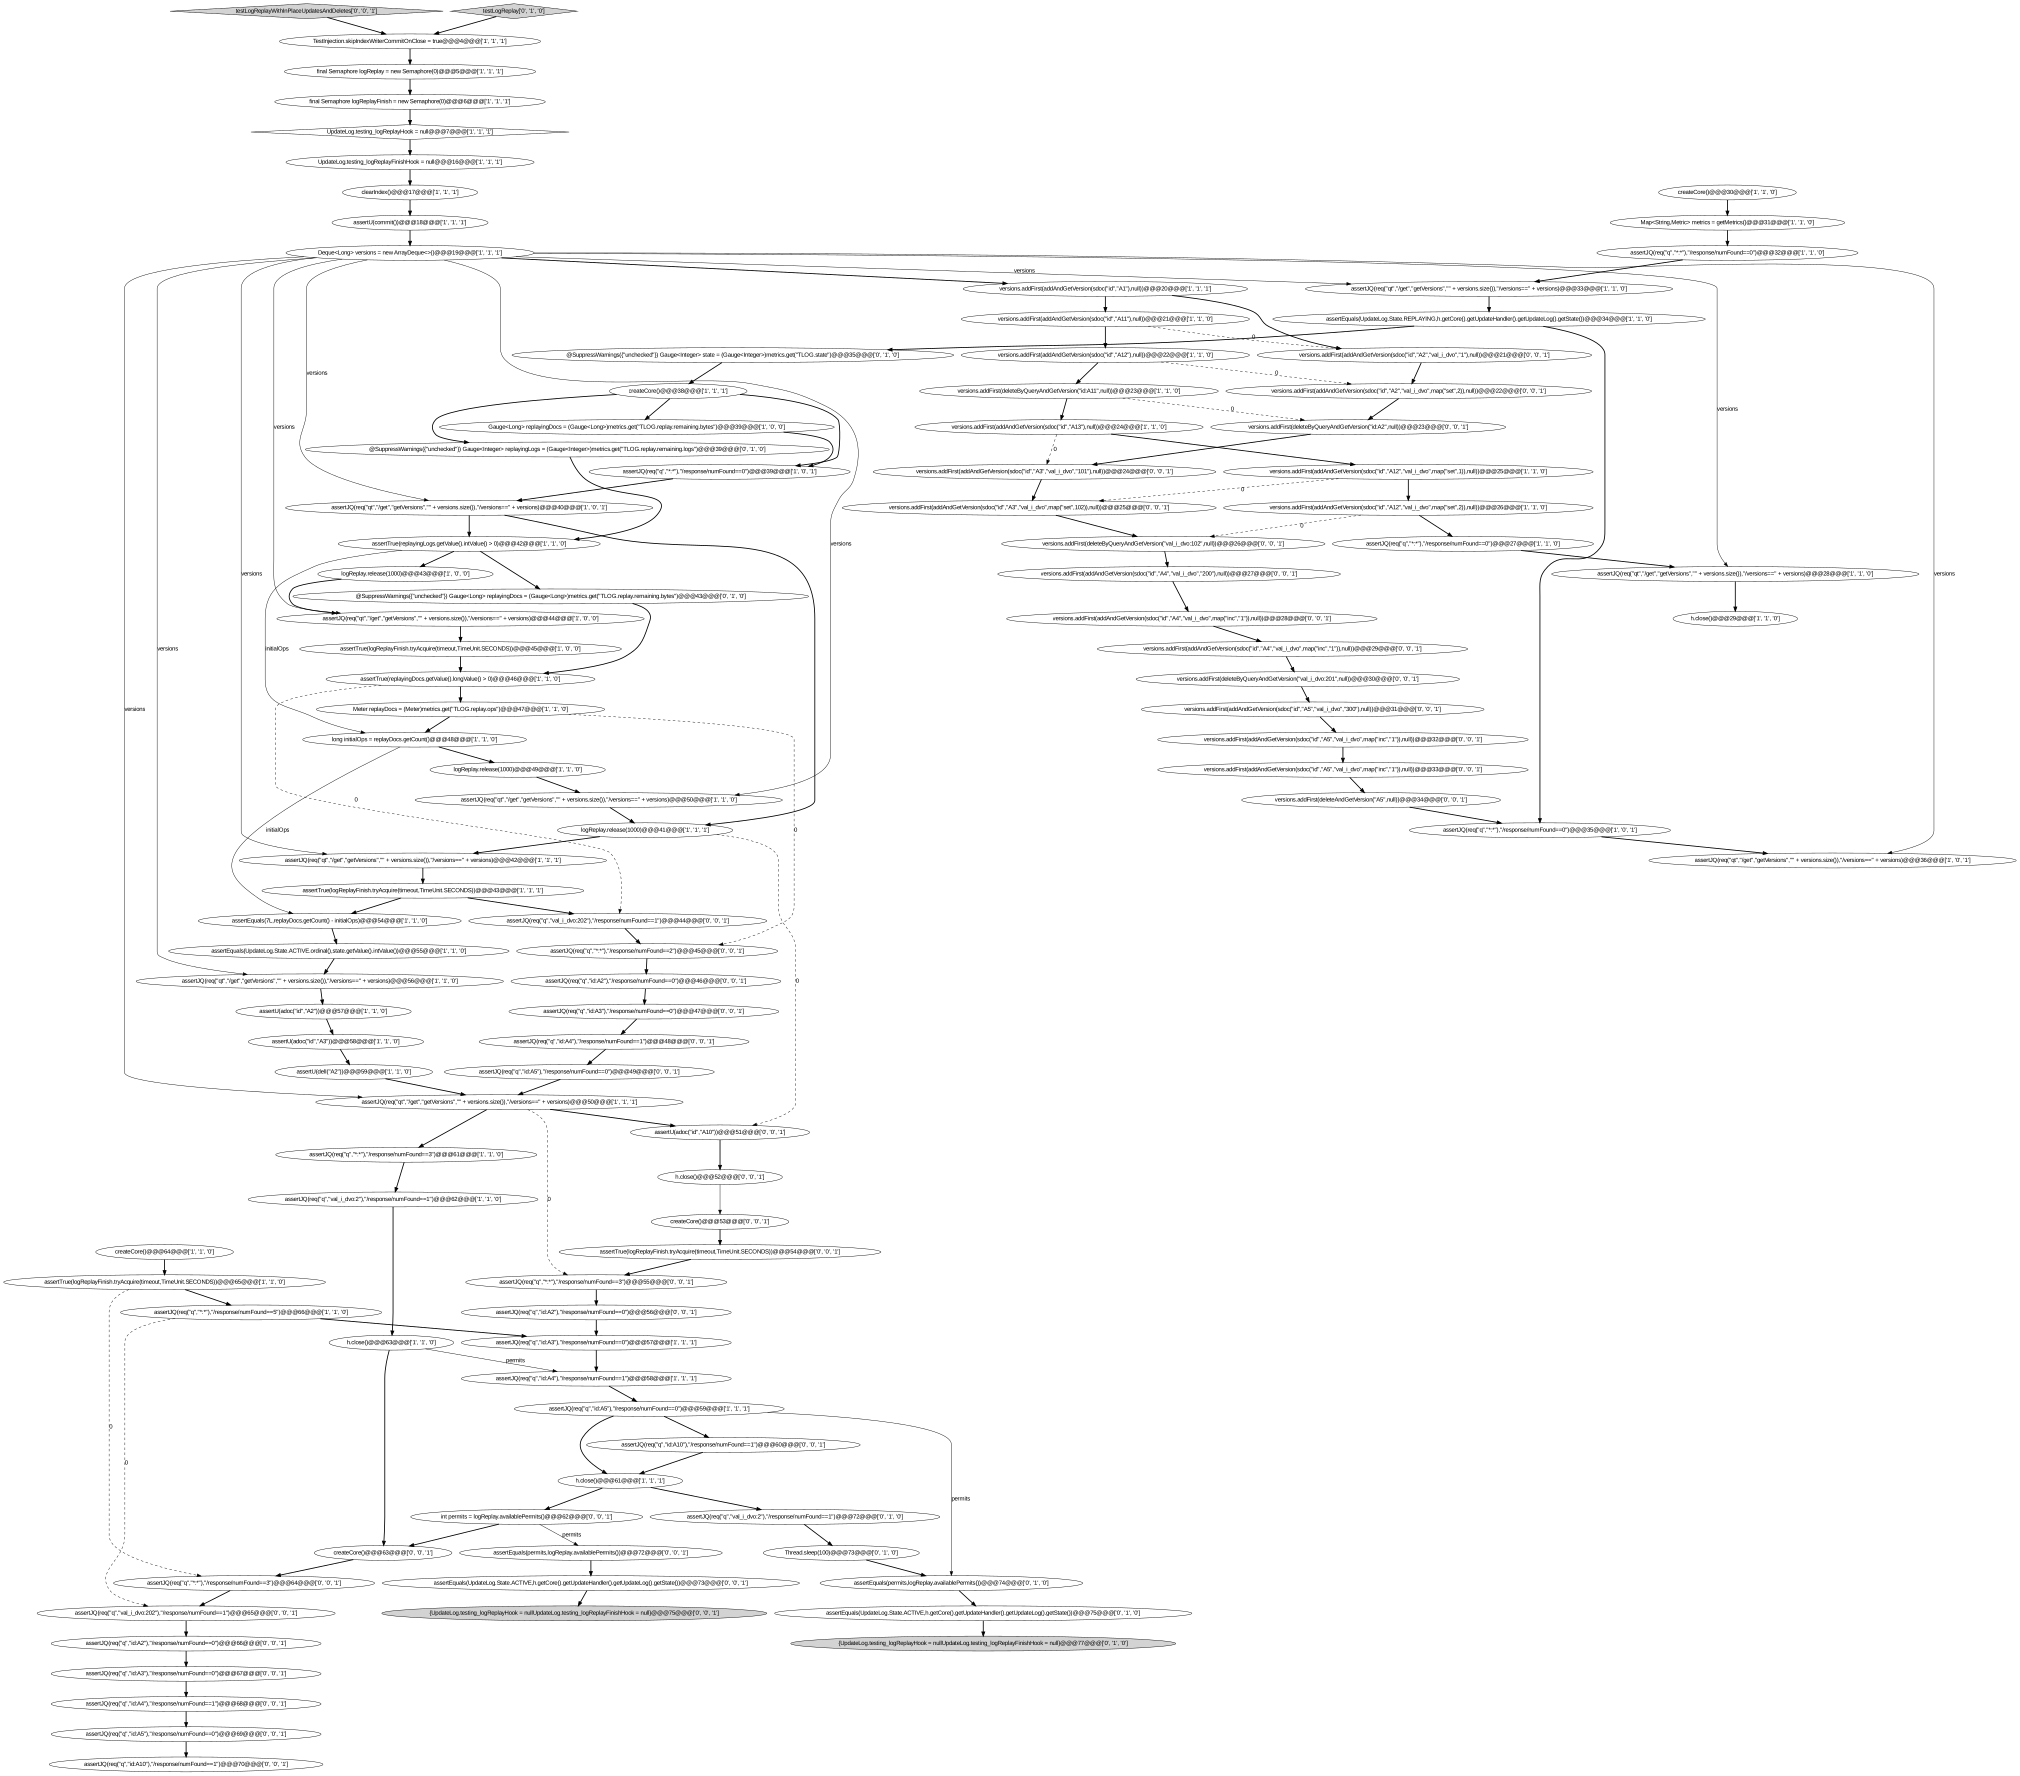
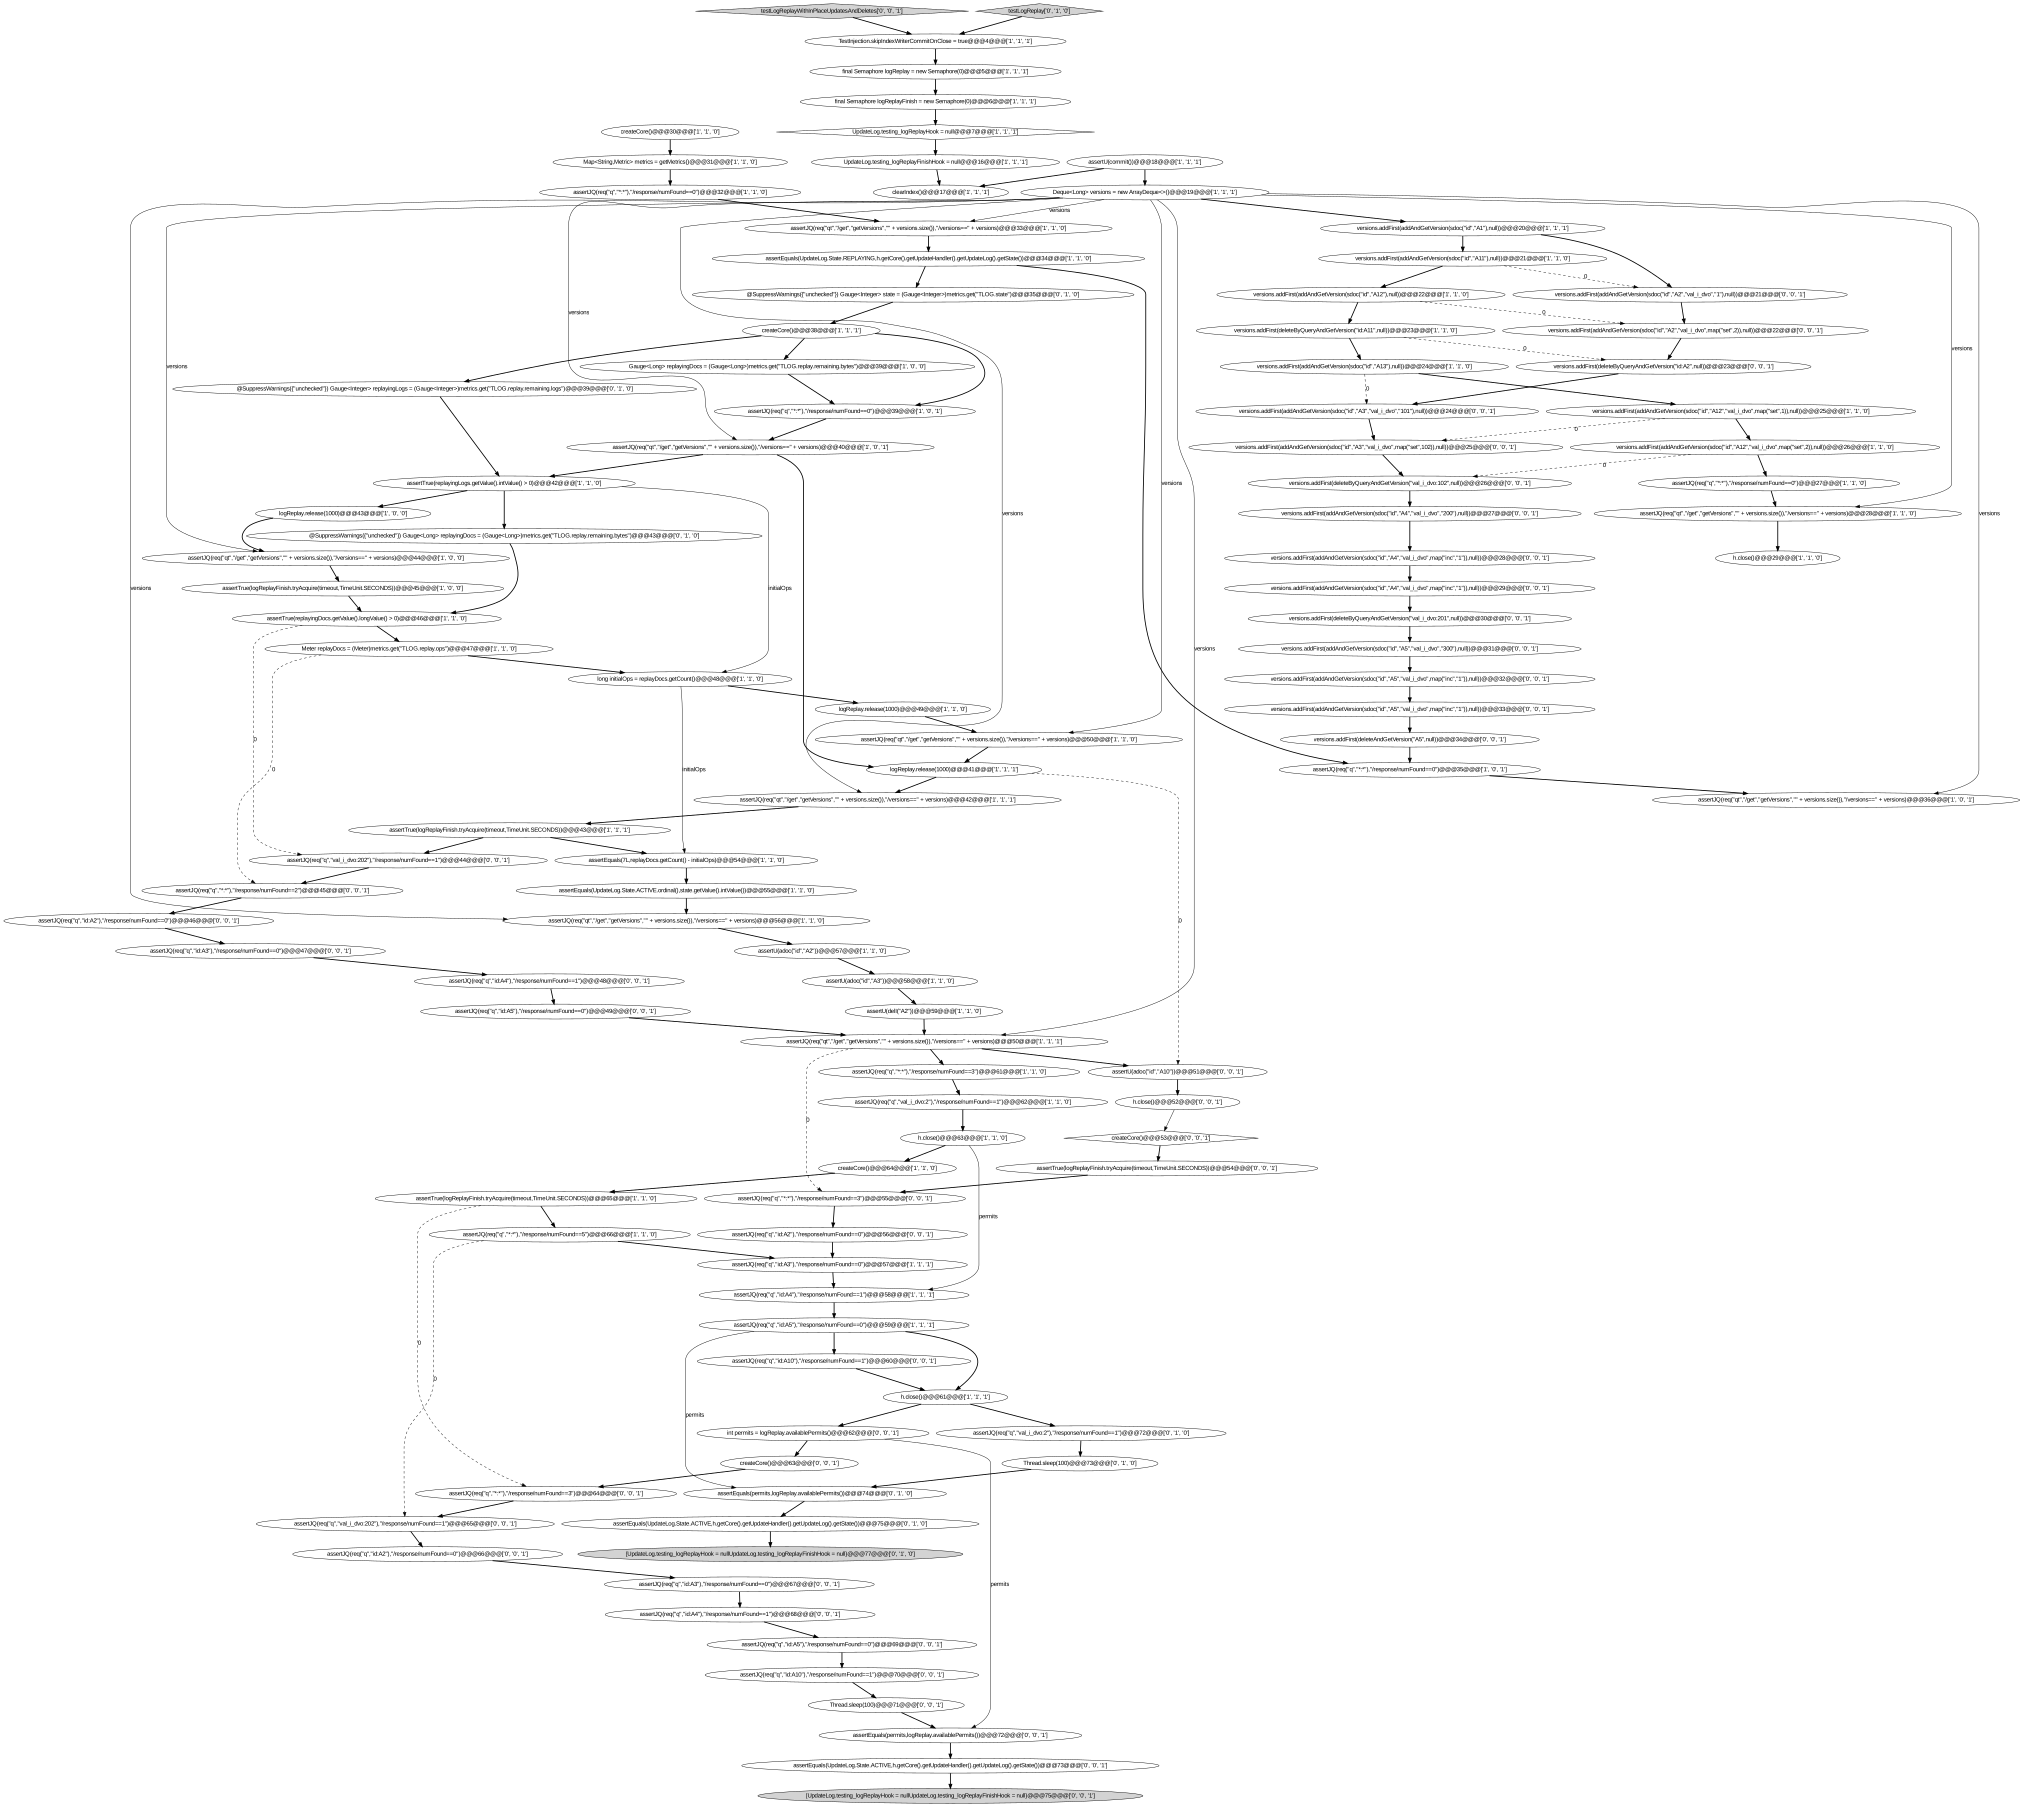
(410, 206) -> (1044, 177)
(720, 1222) -> (1161, 1138)
(385, 1445) -> (927, 1153)
none -> (886, 1705)
